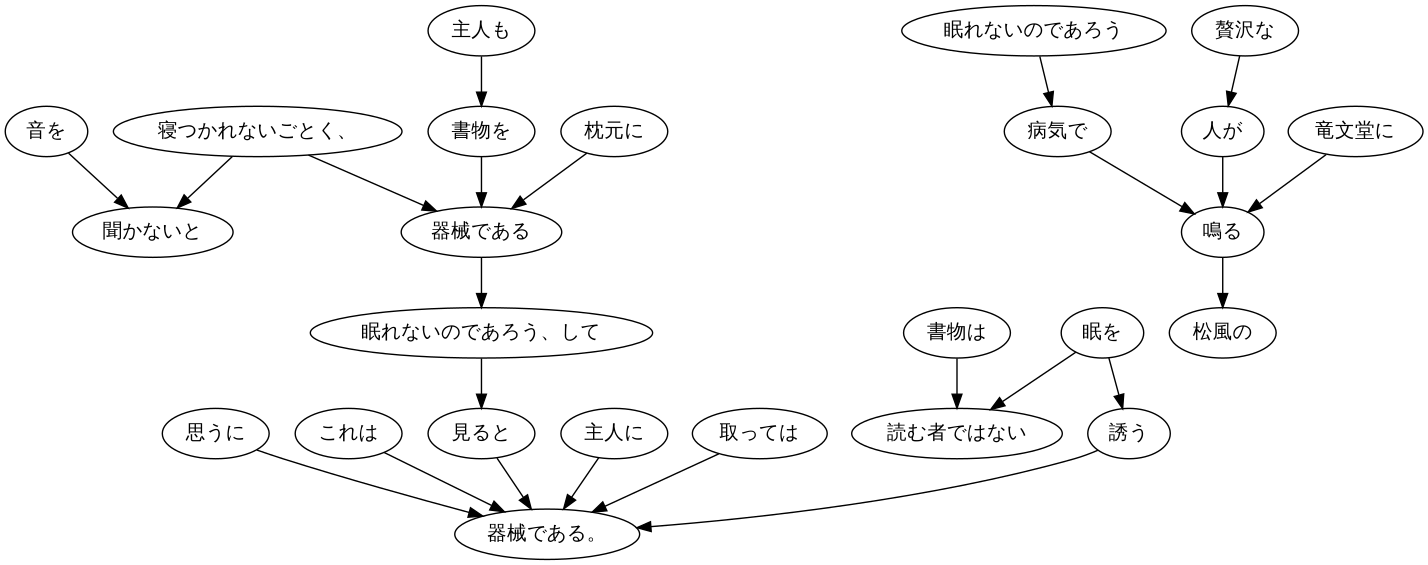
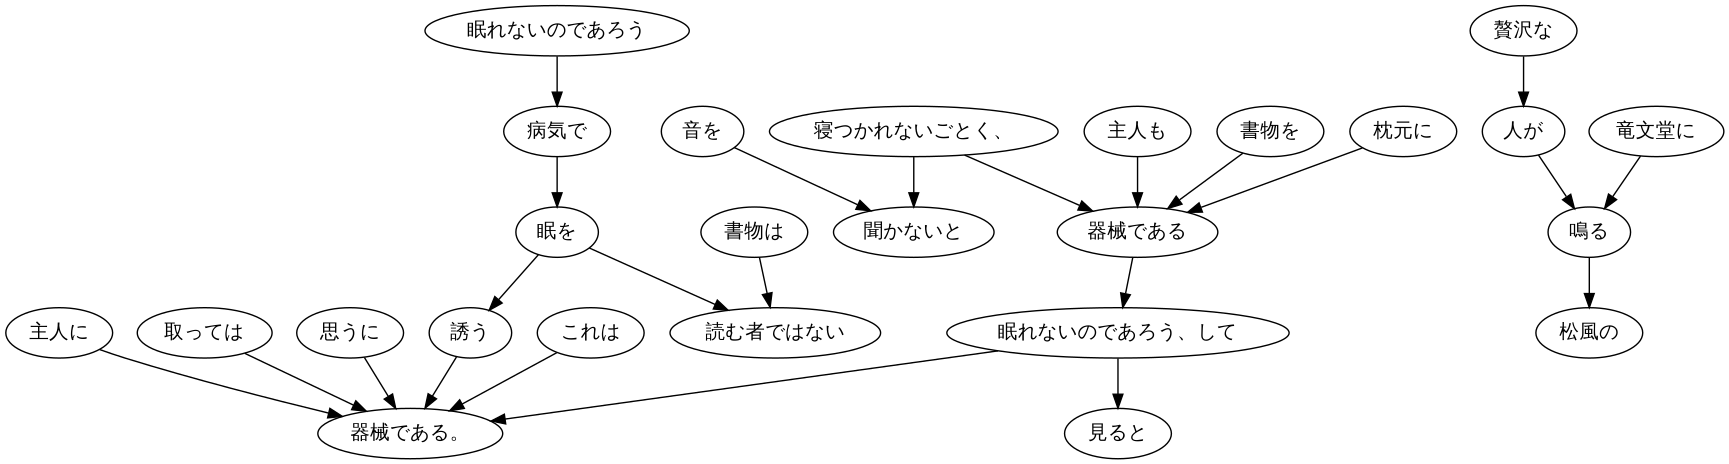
(481, 74) -> (1138, 175)
(1136, 179) -> (557, 175)
(510, 478) -> (751, 385)
